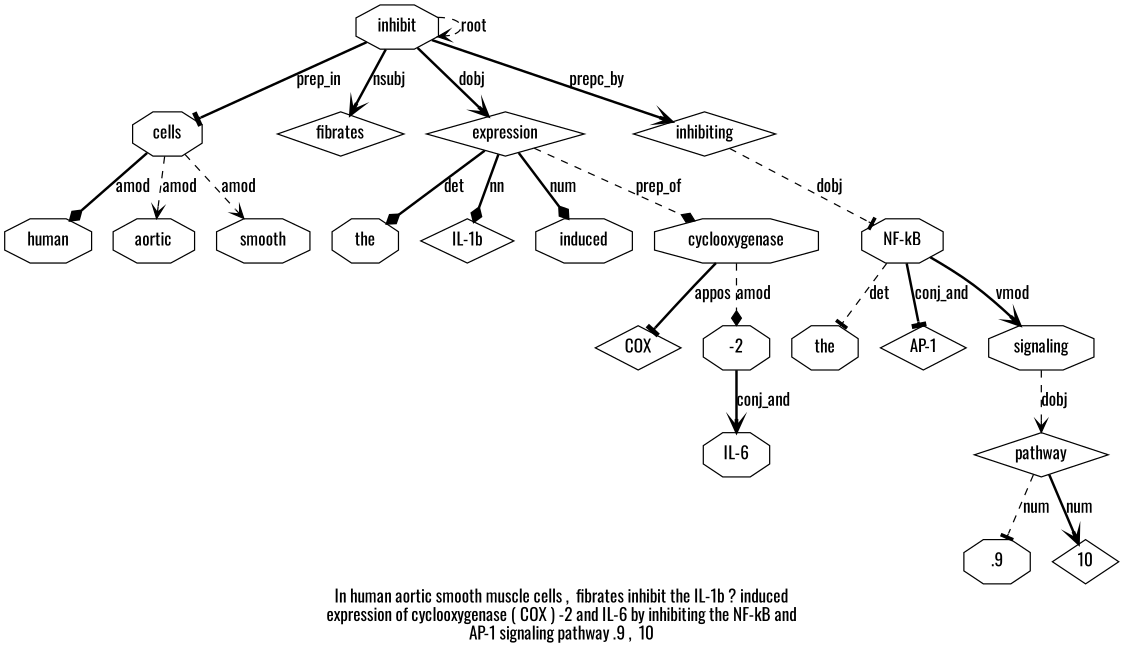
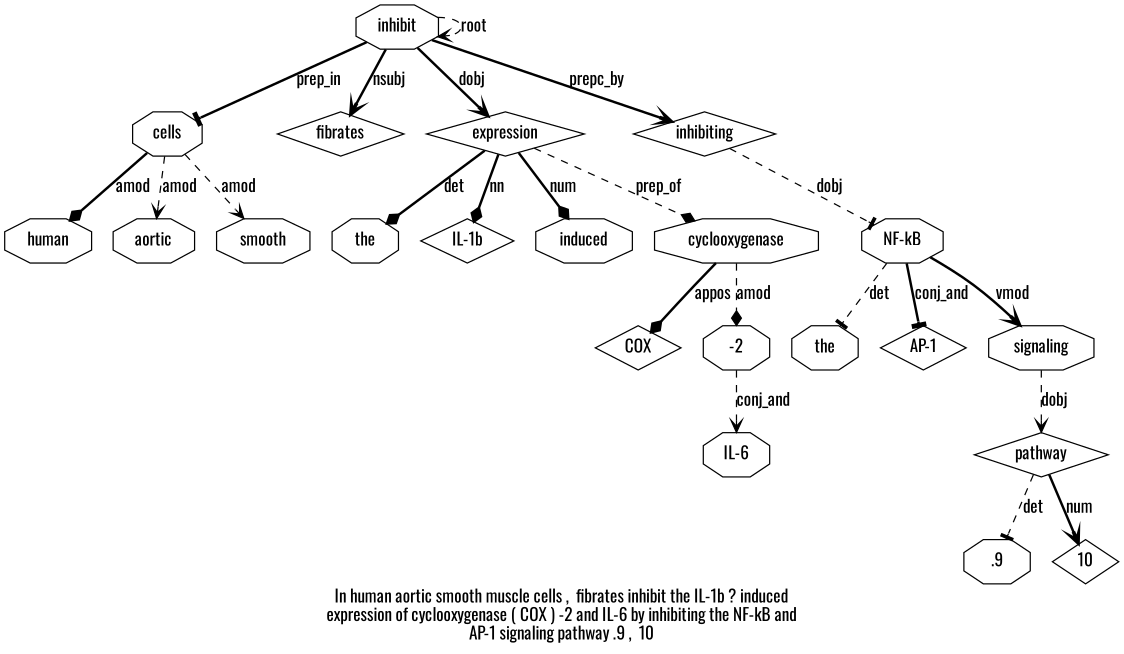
(685, 295) -> (688, 292)
(736, 395) -> (736, 395)
(1036, 508) -> (1033, 508)
